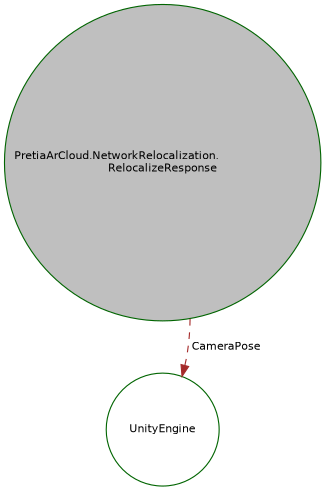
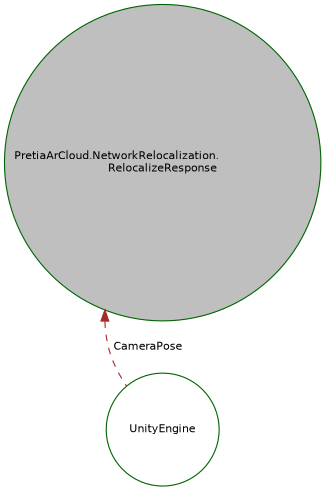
(189, 342) -> (111, 355)
